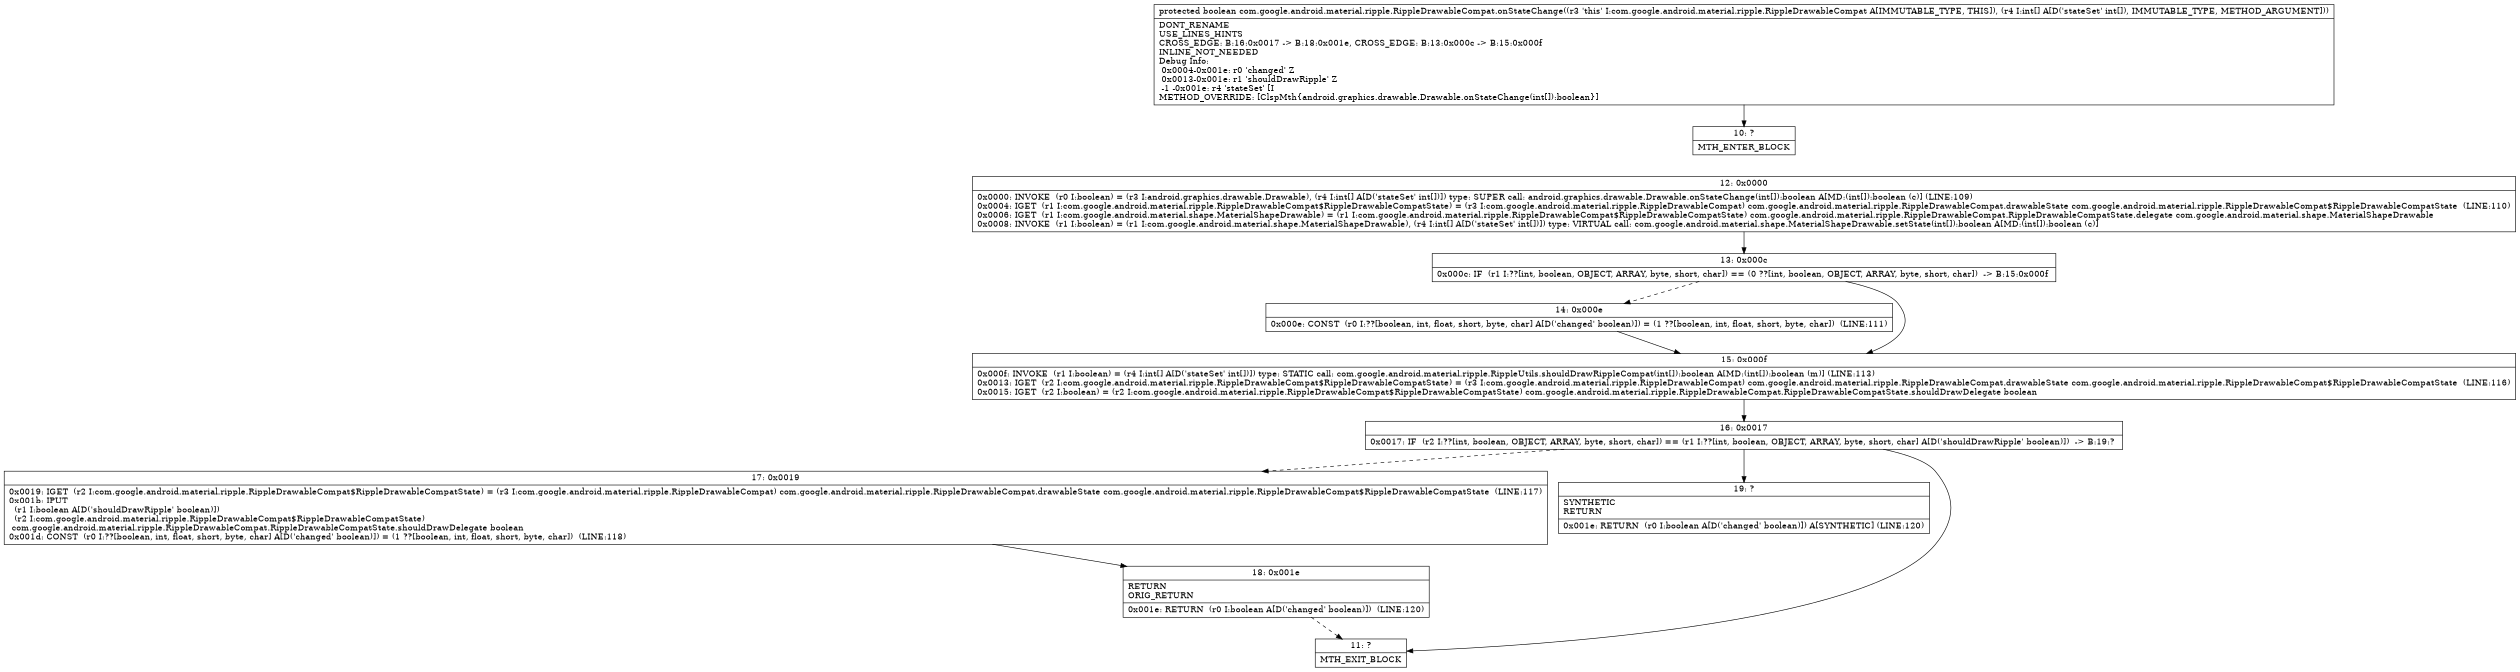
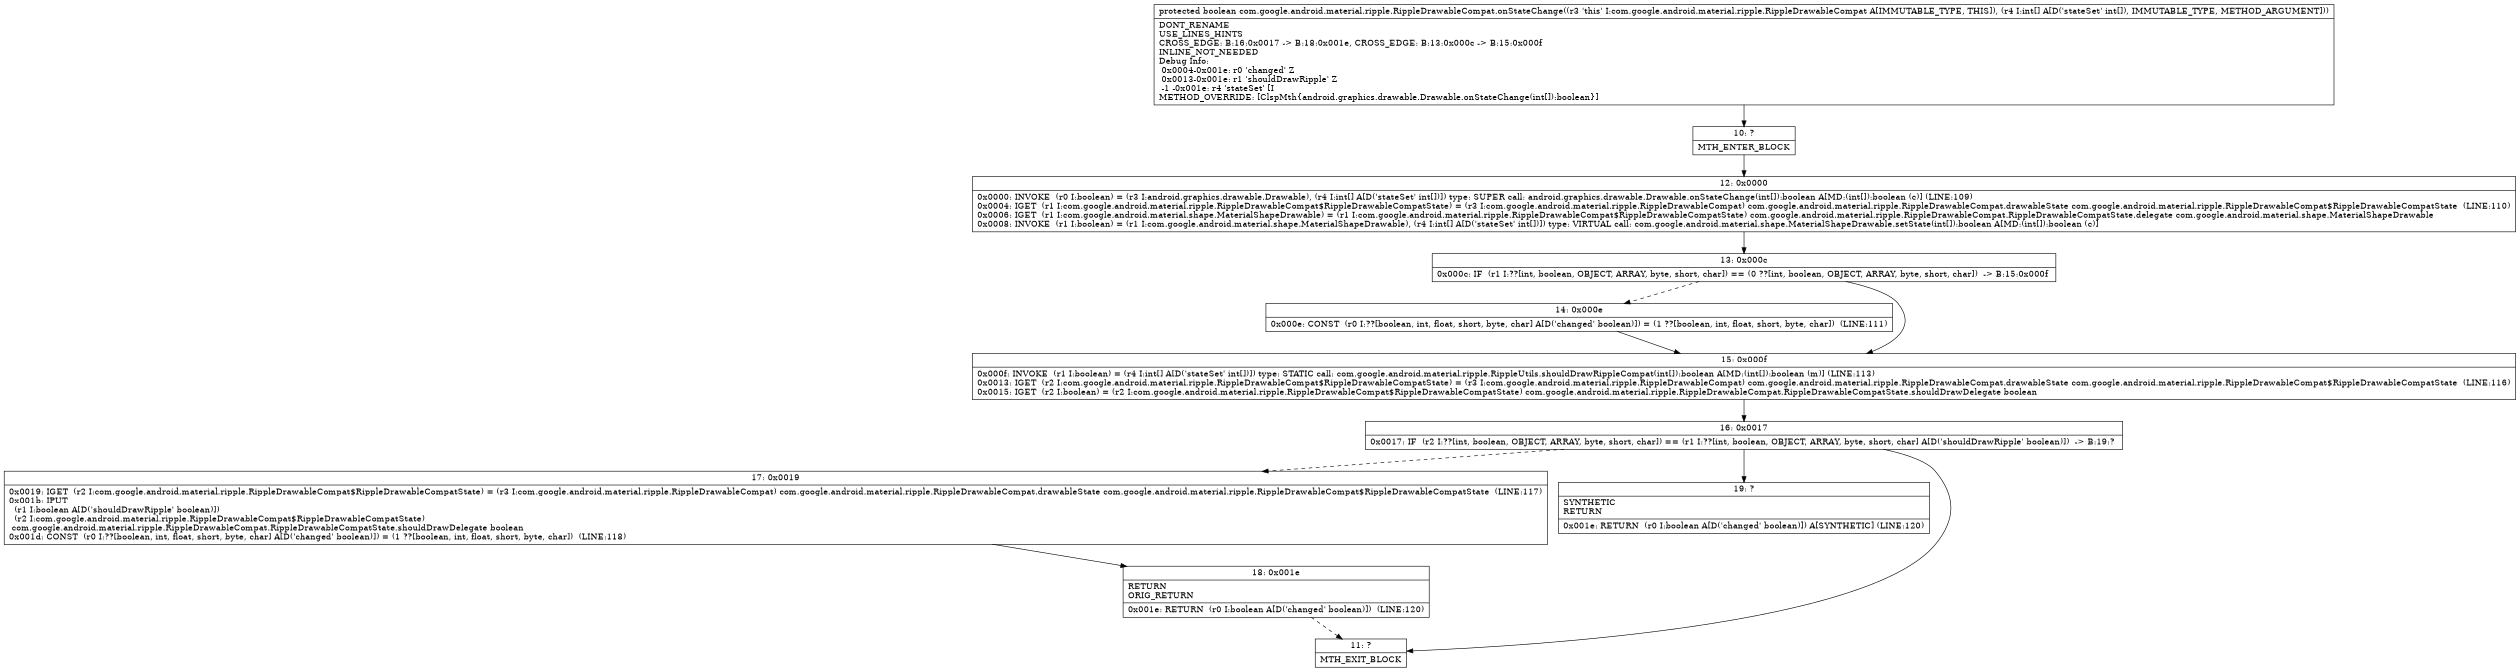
none -> (1744, 163)
